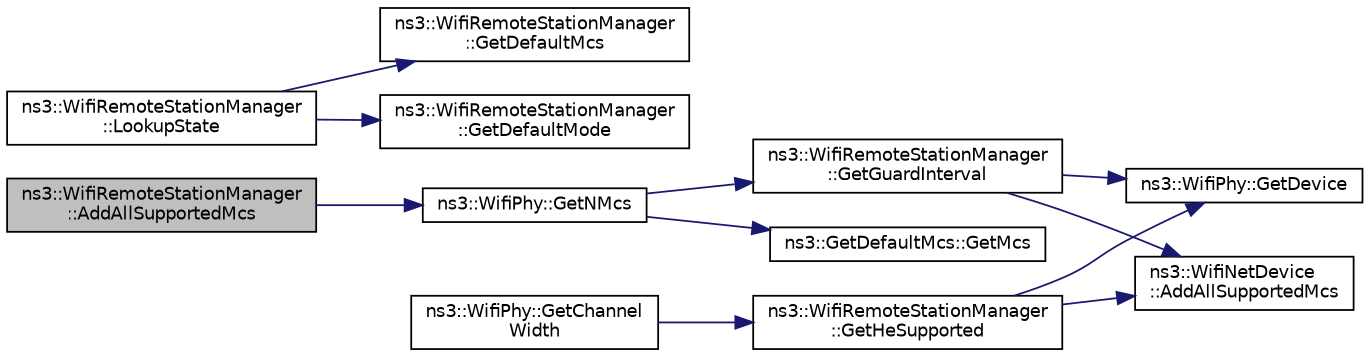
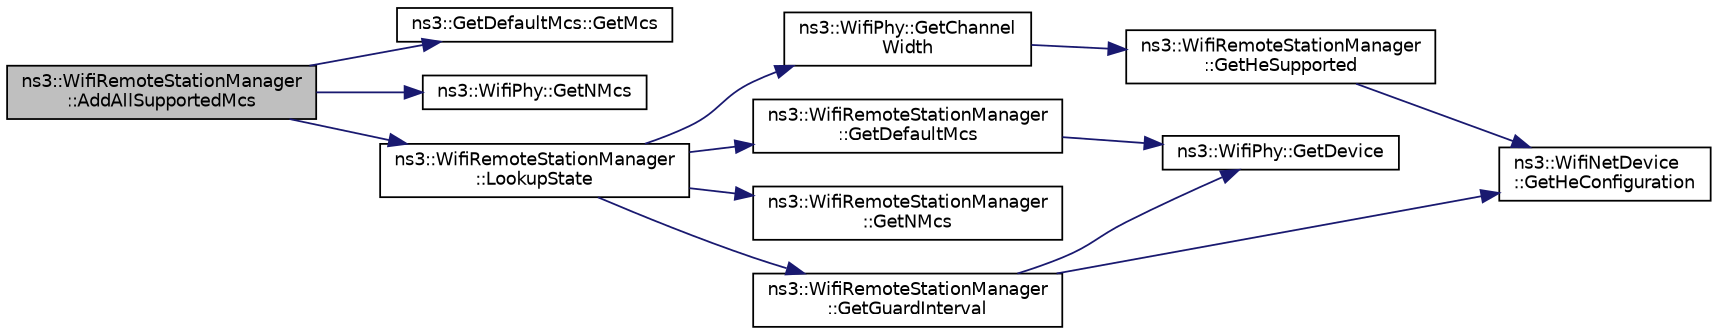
none -> (713, 111)
(535, 122) -> (908, 213)
none -> (339, 130)
(691, 189) -> (691, 235)
(700, 222) -> (366, 55)
(1102, 255) -> (1103, 140)
(1244, 283) -> (1605, 174)
